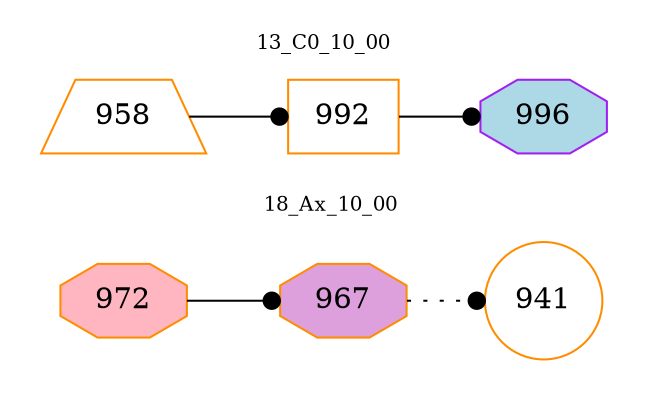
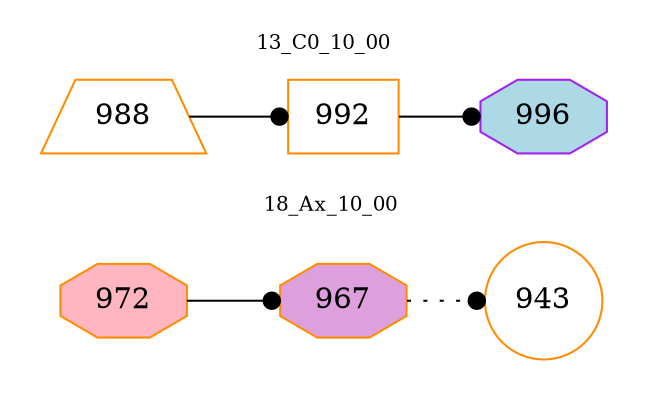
(124, 117) -> (124, 117)
(544, 301) -> (544, 301)
